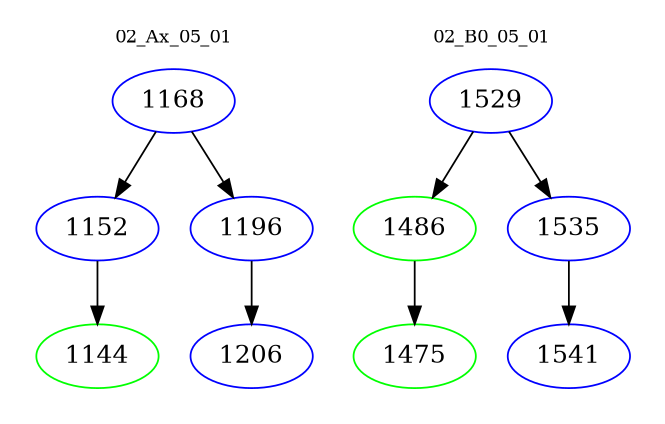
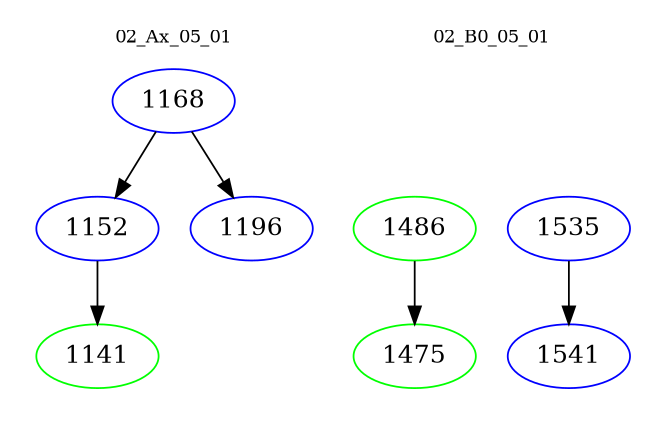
(491, 101) -> none
(97, 356) -> (97, 356)
(252, 356) -> none
